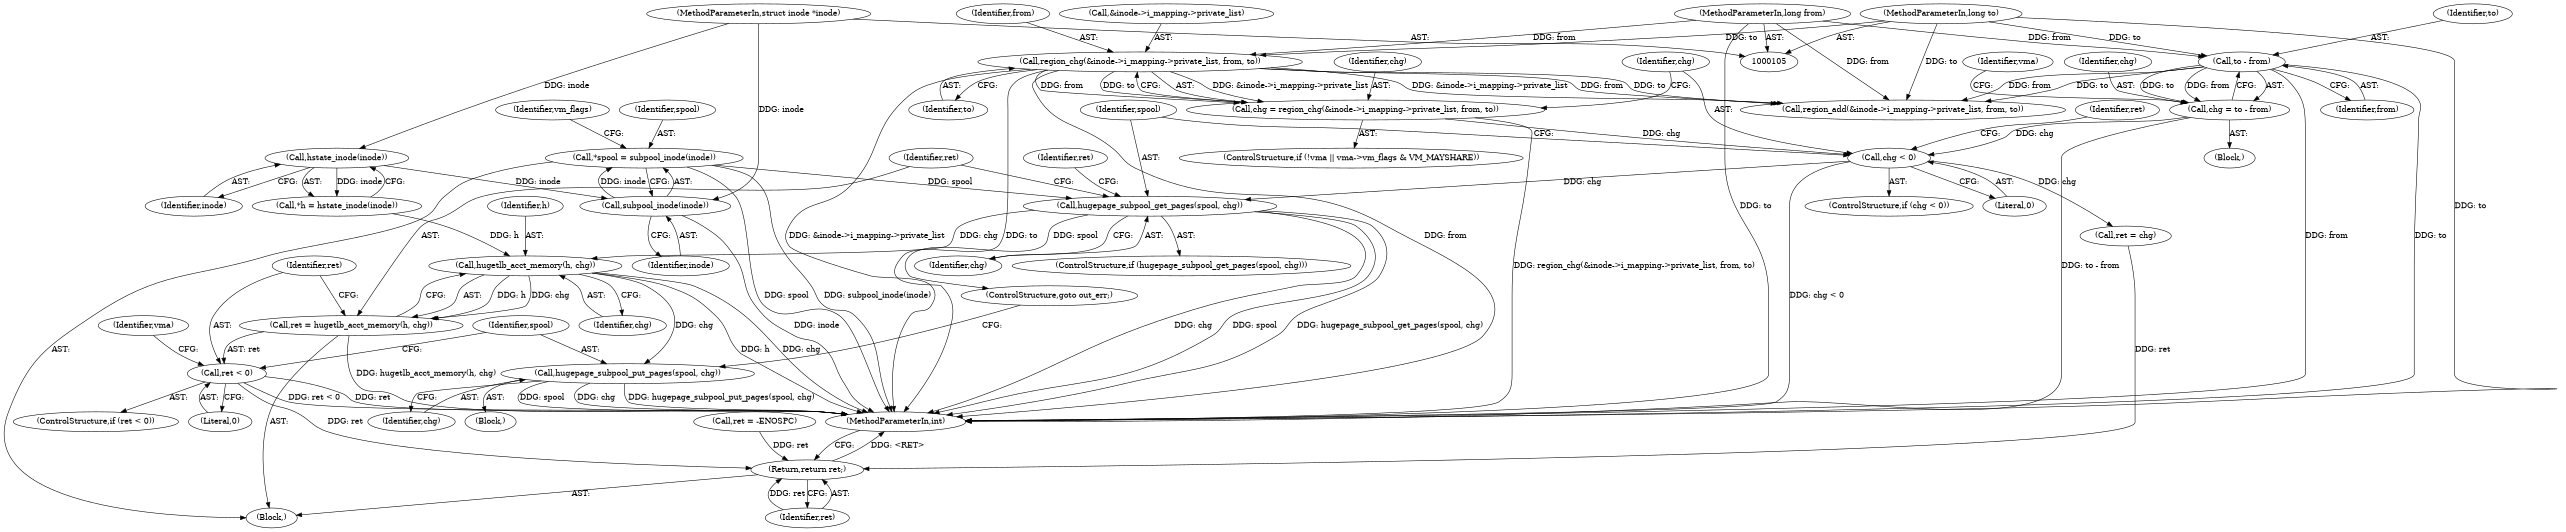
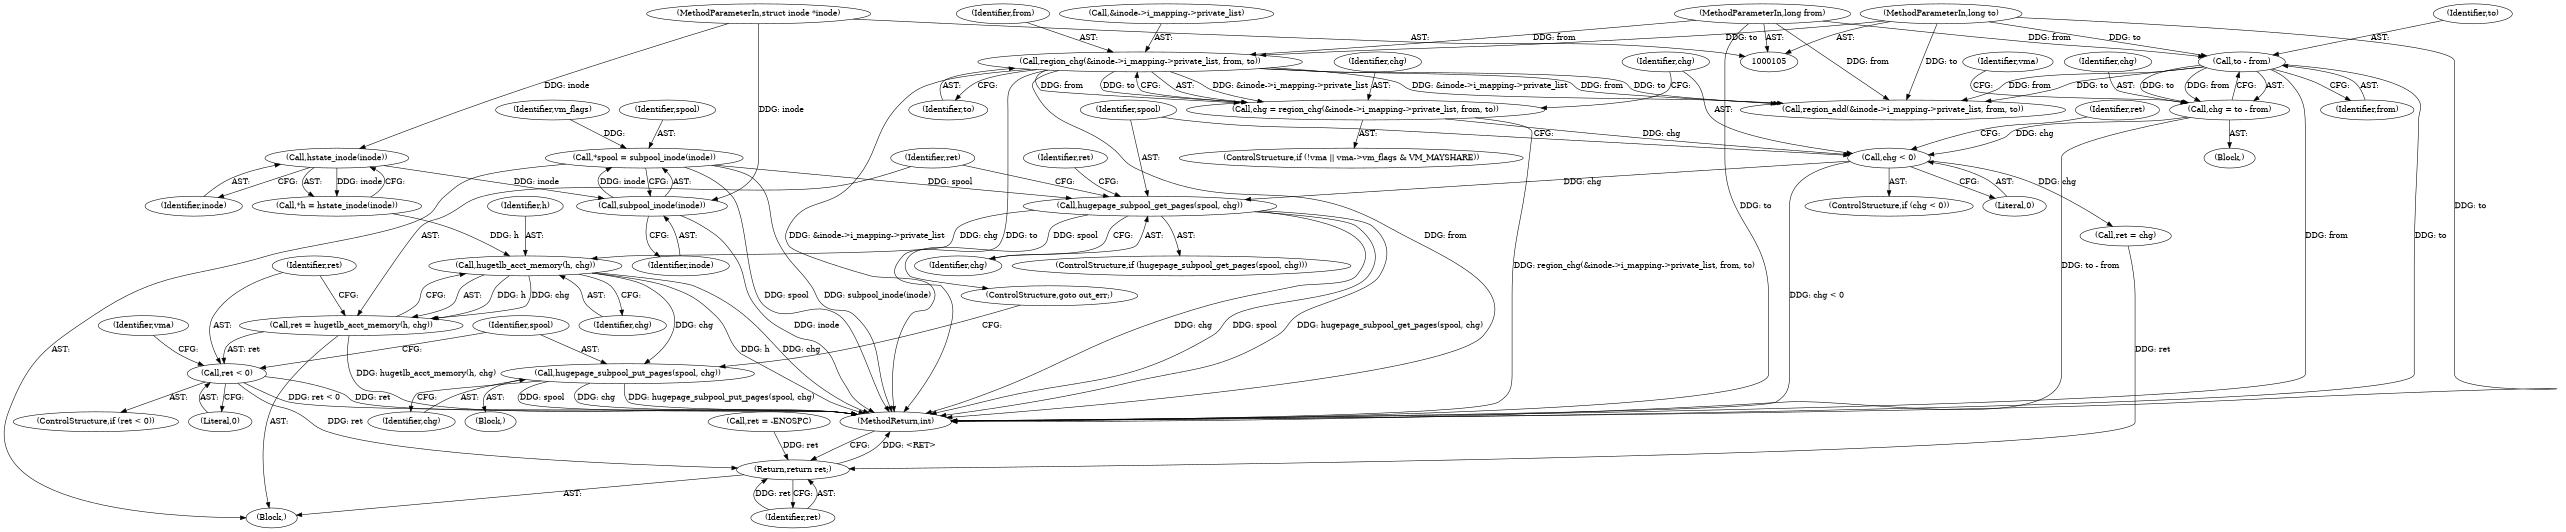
(615, 134) -> (616, 134)
(896, 422) -> (896, 422)
